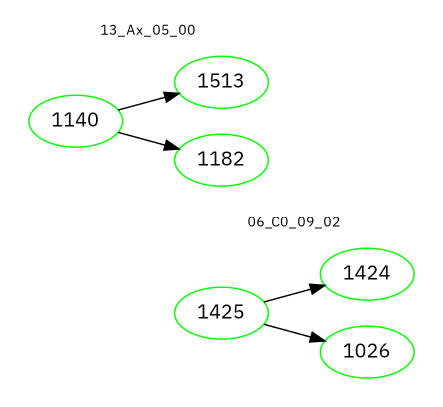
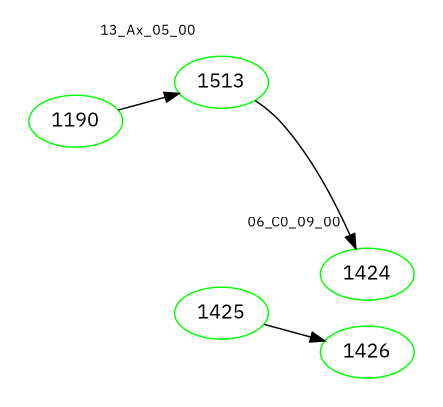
(76, 121) -> (76, 121)
(222, 160) -> none
(294, 223) -> (294, 223)
(287, 296) -> (311, 162)
(367, 352) -> (367, 352)
